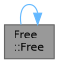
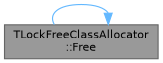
(29, 42) -> (81, 42)
